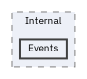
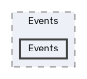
(43, 21) -> (43, 21)
